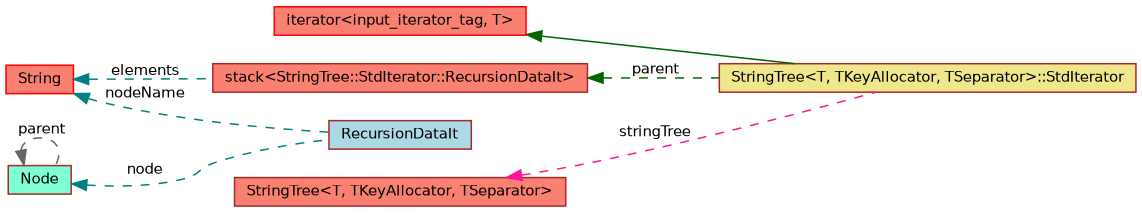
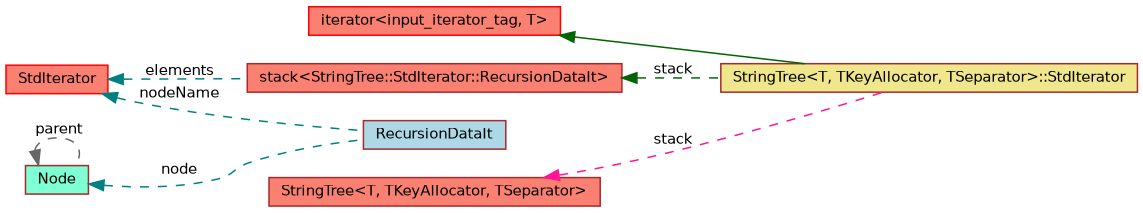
(653, 70) -> (671, 70)
(40, 79) -> (57, 79)
(653, 133) -> (671, 140)
